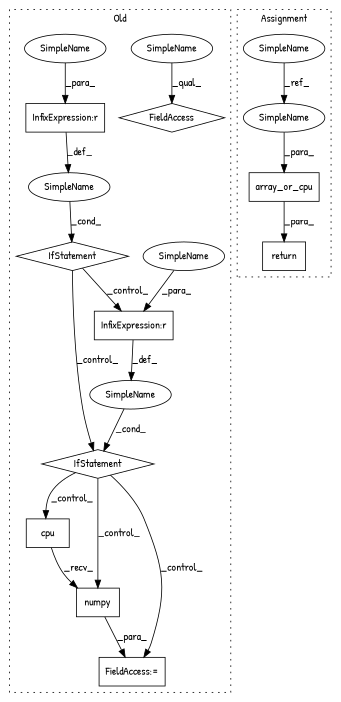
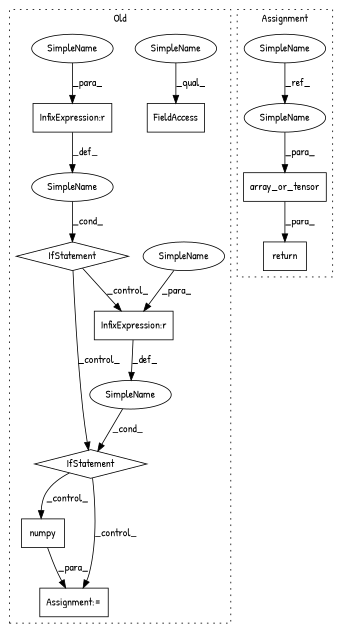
(172, 118) -> (176, 118)
(284, 187) -> (285, 187)
(48, 533) -> none
(132, 672) -> (74, 602)
